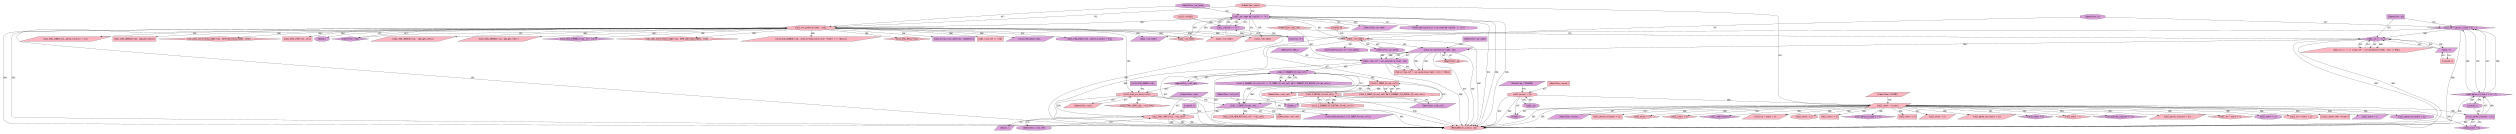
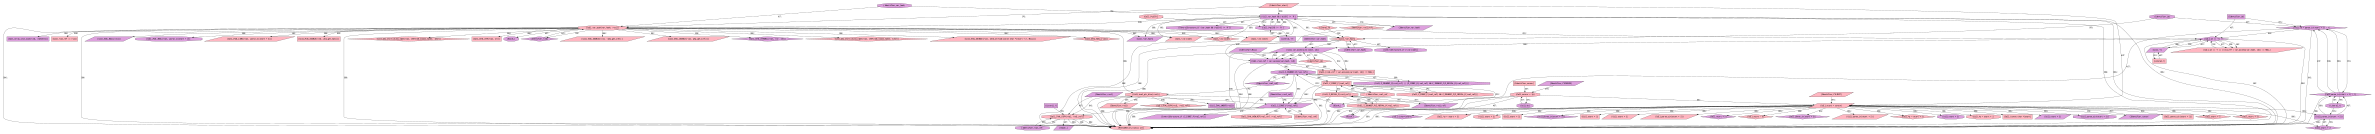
(1251, 6) -> (1279, 6)
(2461, 28) -> (2312, 28)
(1140, 88) -> (1183, 100)
(1086, 122) -> none
